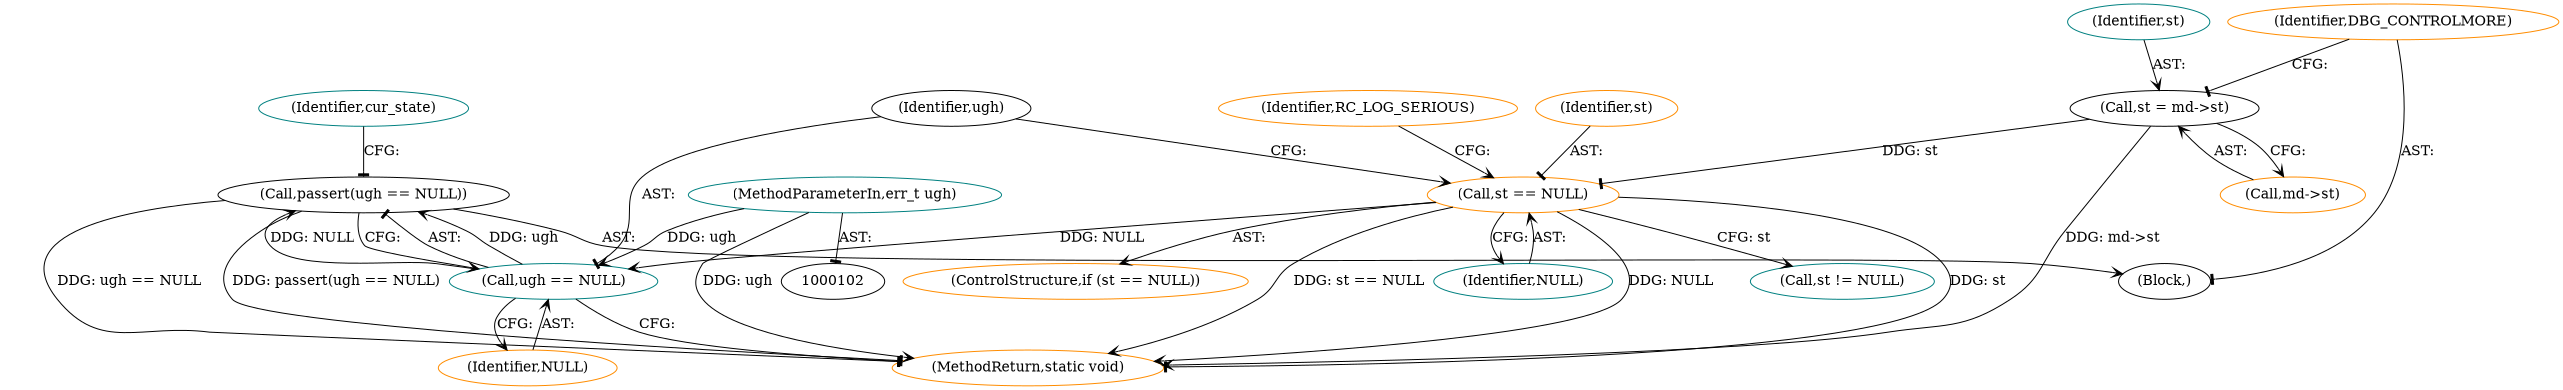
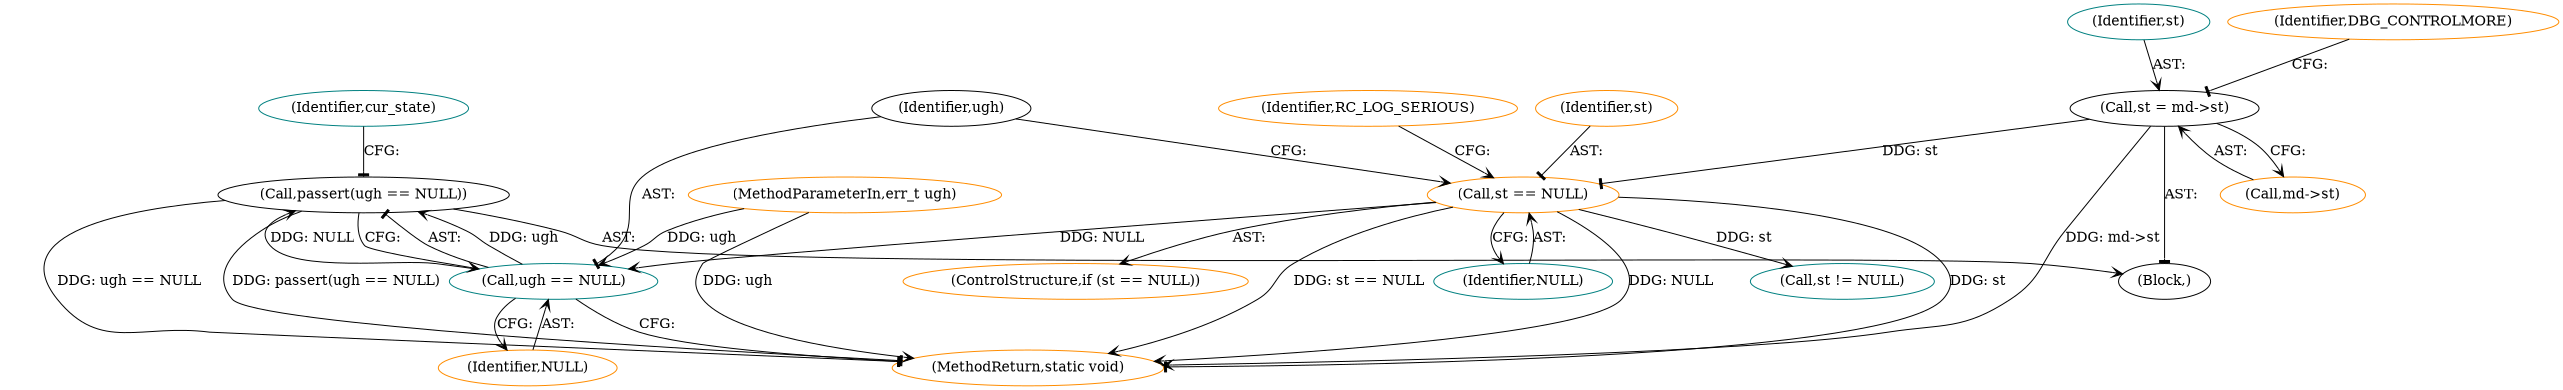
(845, 195) -> (845, 195)
(2375, 212) -> (2165, 192)
(1744, 238) -> (1744, 238)
(833, 281) -> none
